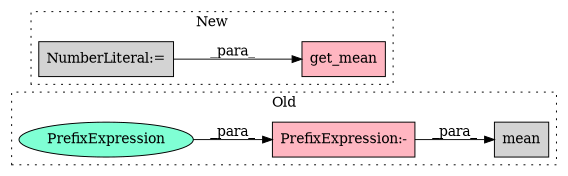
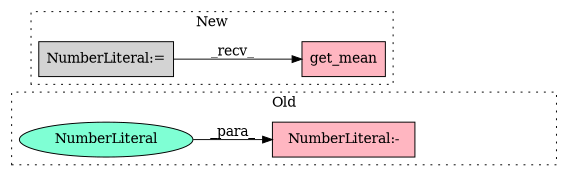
(233, 52) -> (233, 52)
(106, 140) -> (106, 140)
(344, 140) -> (344, 140)
(522, 140) -> none
